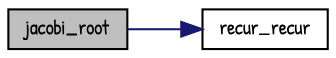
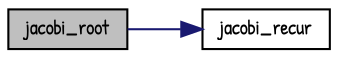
(265, 29) -> (266, 29)
